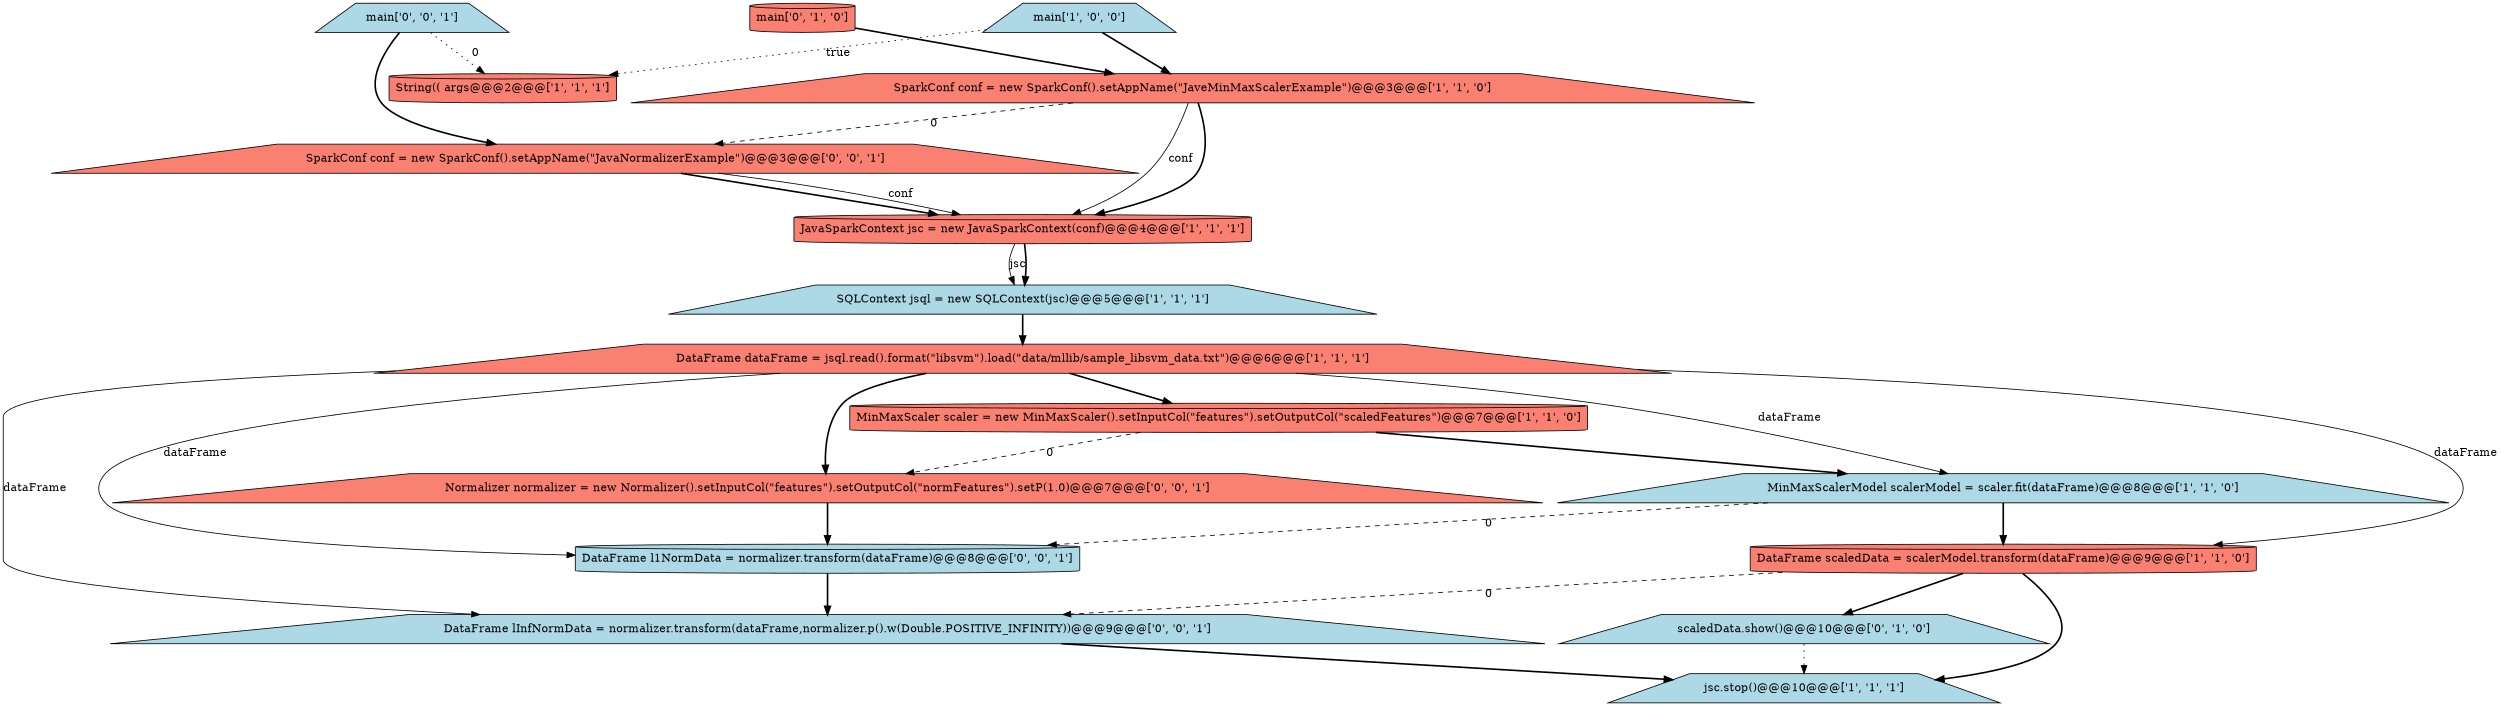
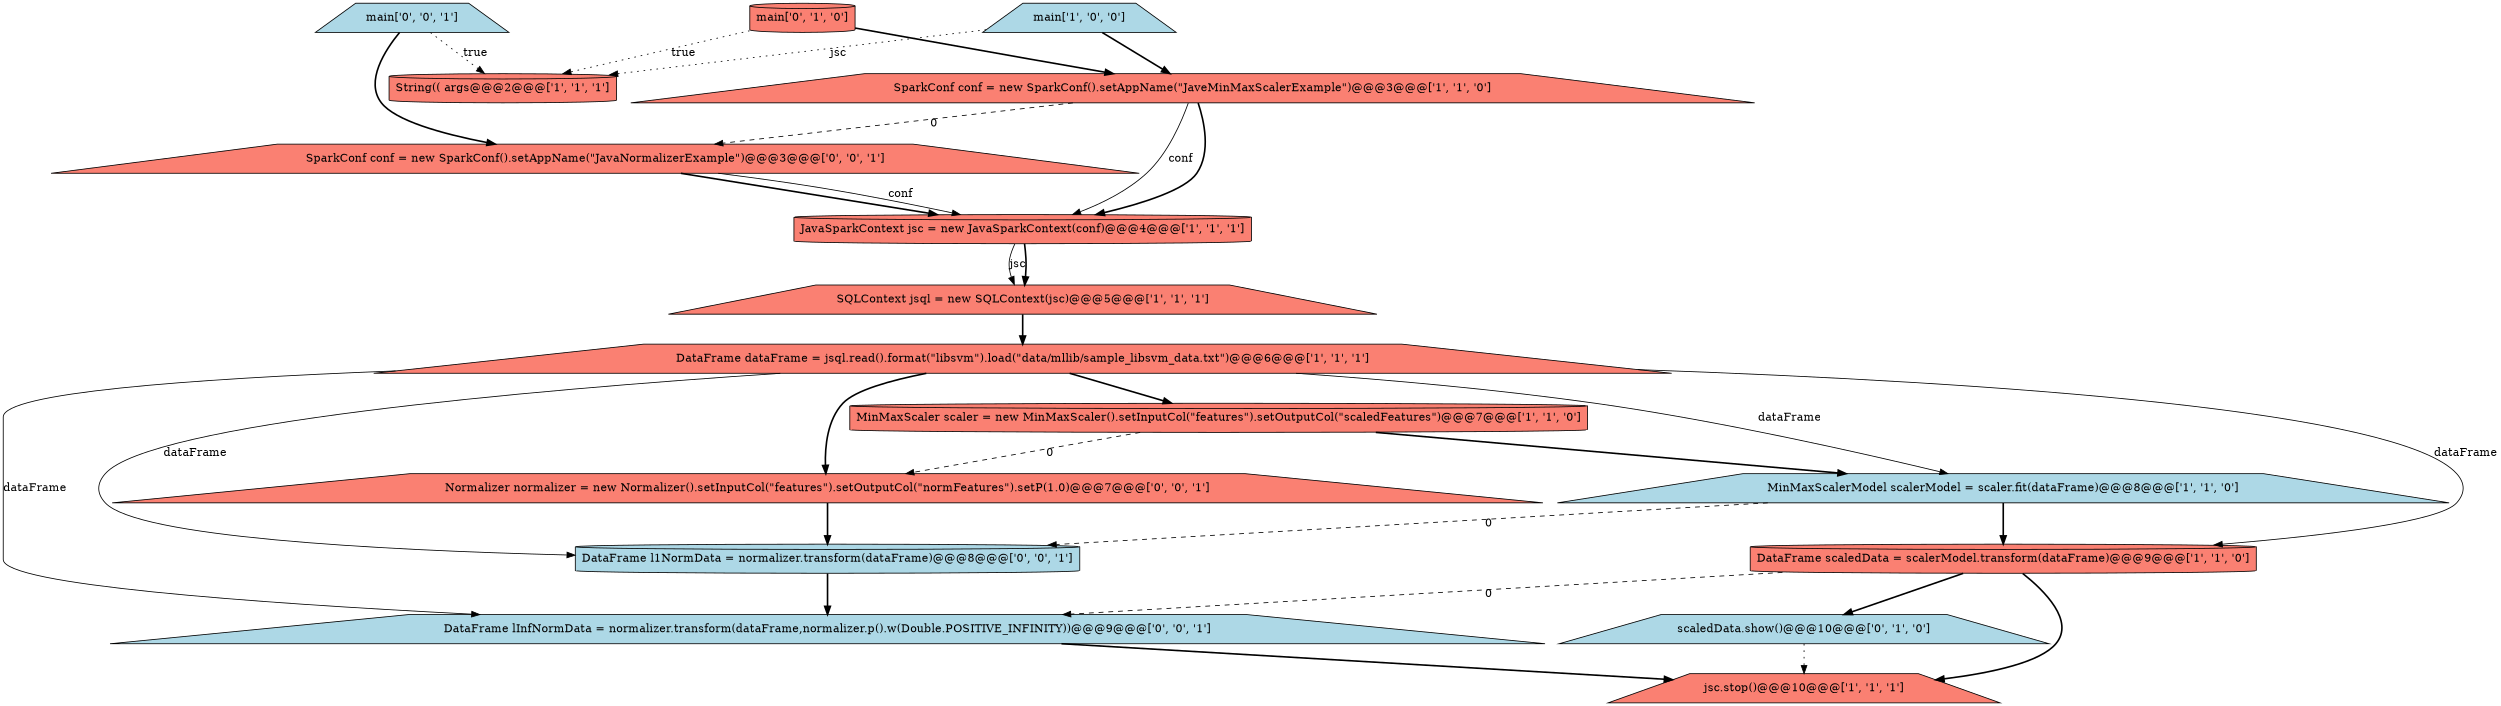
none -> (660, 51)
(476, 53) -> (476, 53)
(838, 53) -> (838, 53)
(1023, 300) -> (1023, 300)
(1804, 688) -> (1804, 688)
